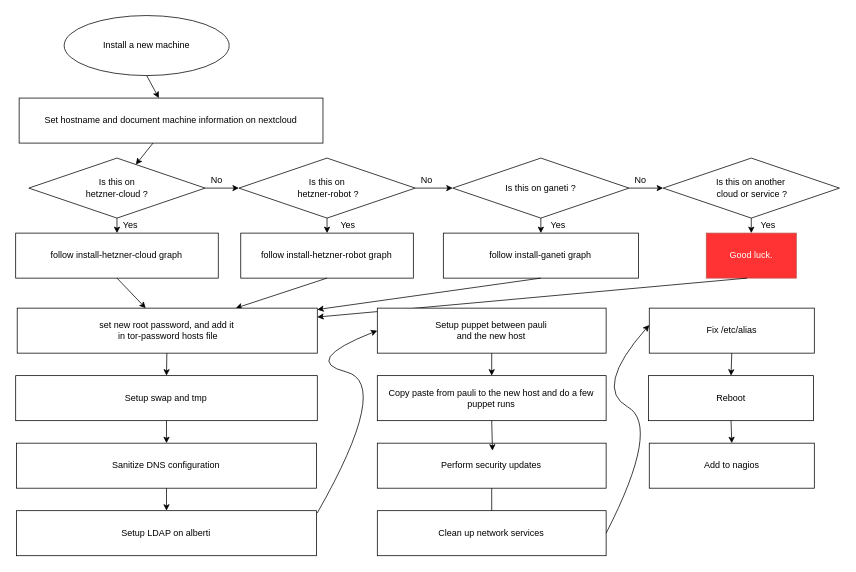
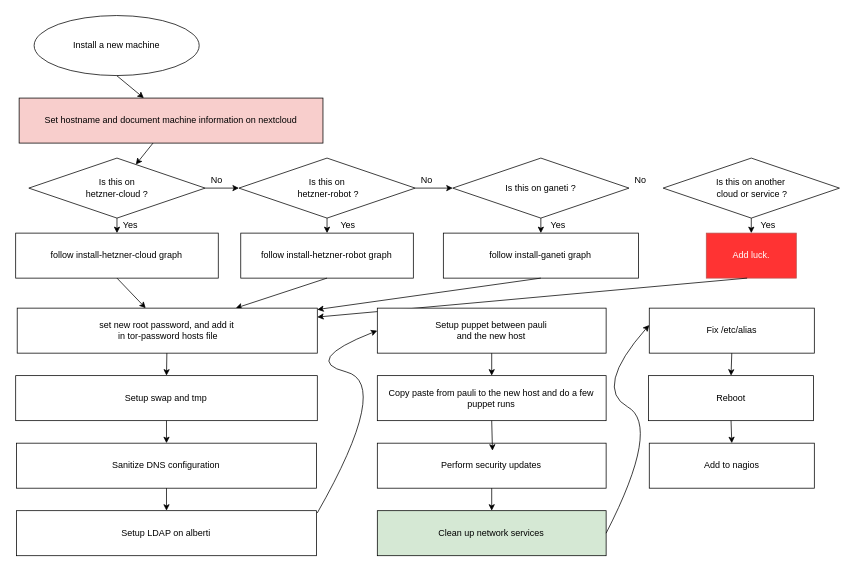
(147, 45) -> (117, 45)
(171, 120) -> (171, 120)
(656, 188) -> none
(751, 255) -> (751, 255)
(492, 506) -> (492, 504)
(492, 533) -> (492, 533)
